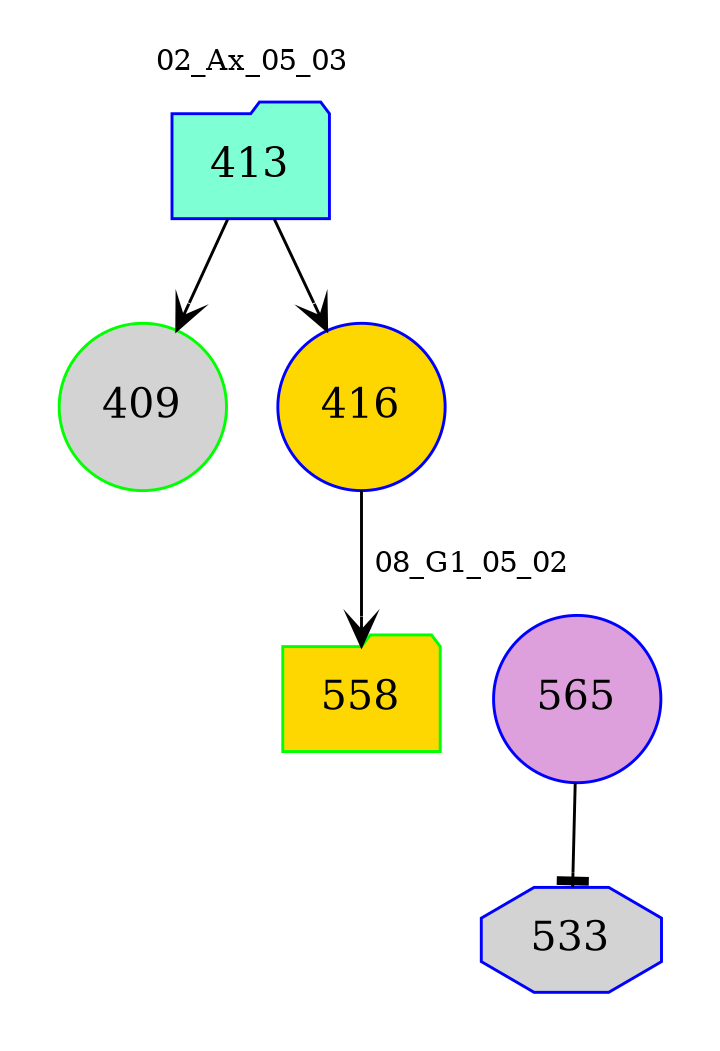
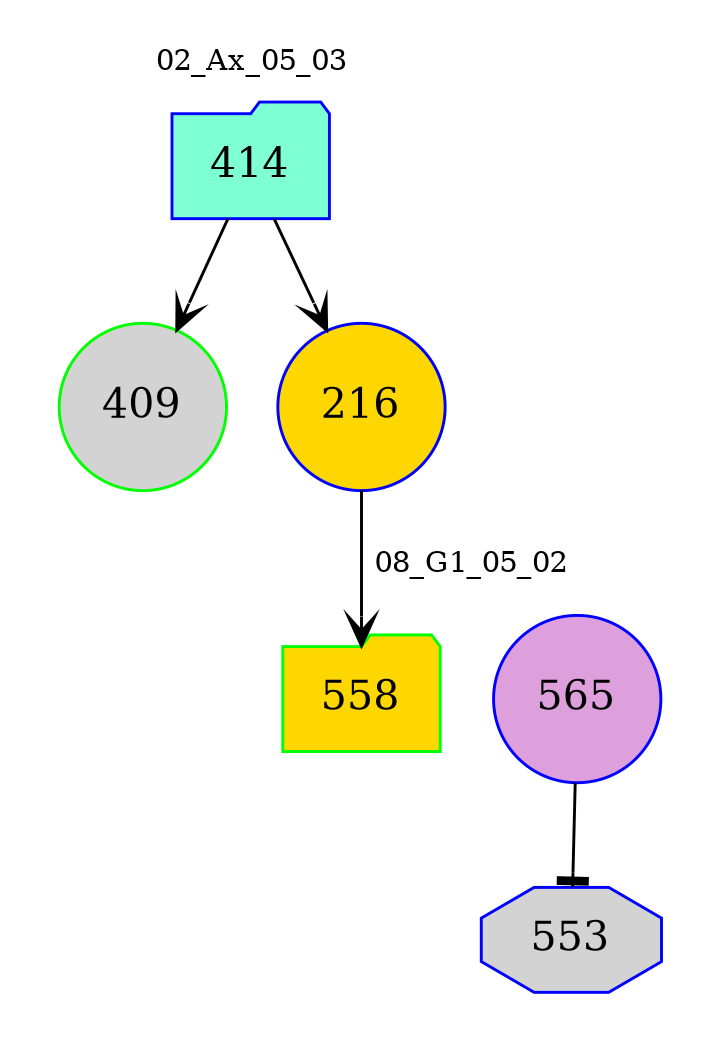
(251, 166) -> (251, 166)
(361, 407) -> (361, 407)
(571, 940) -> (571, 940)
